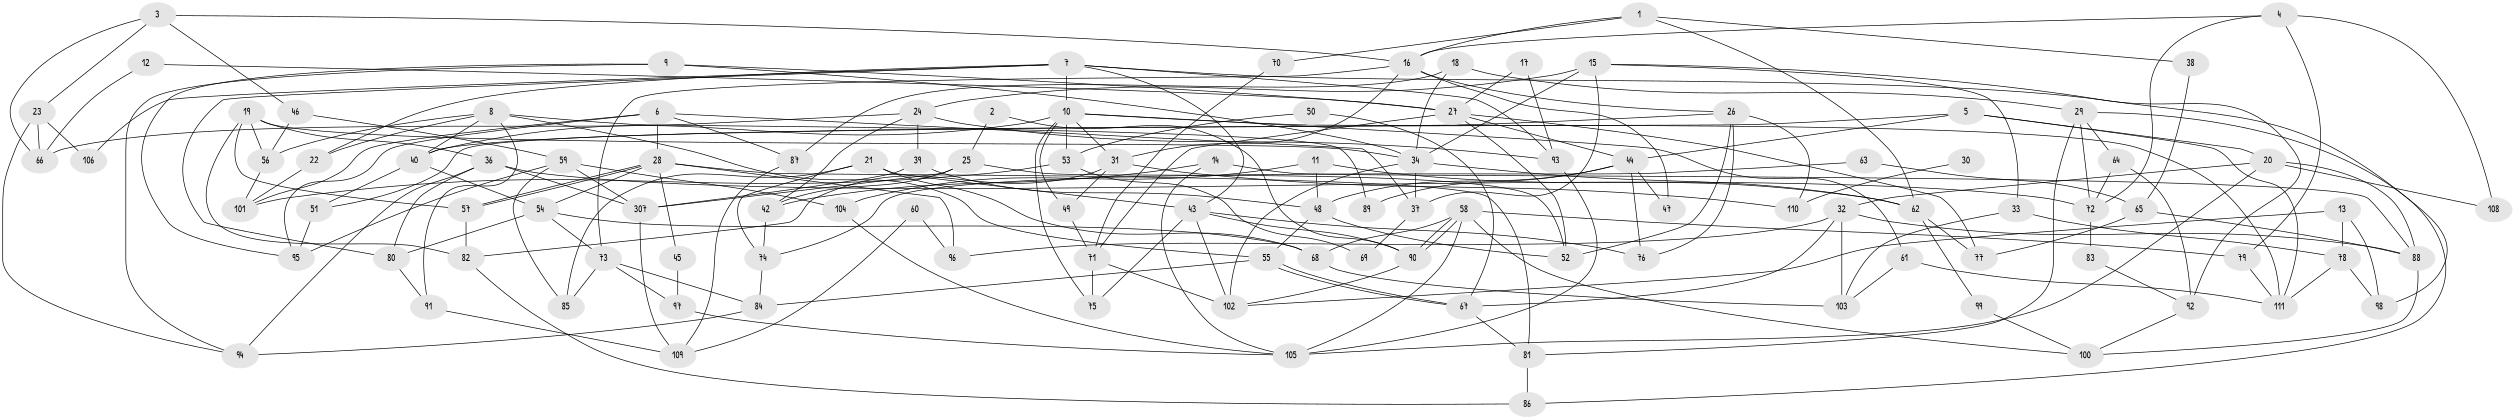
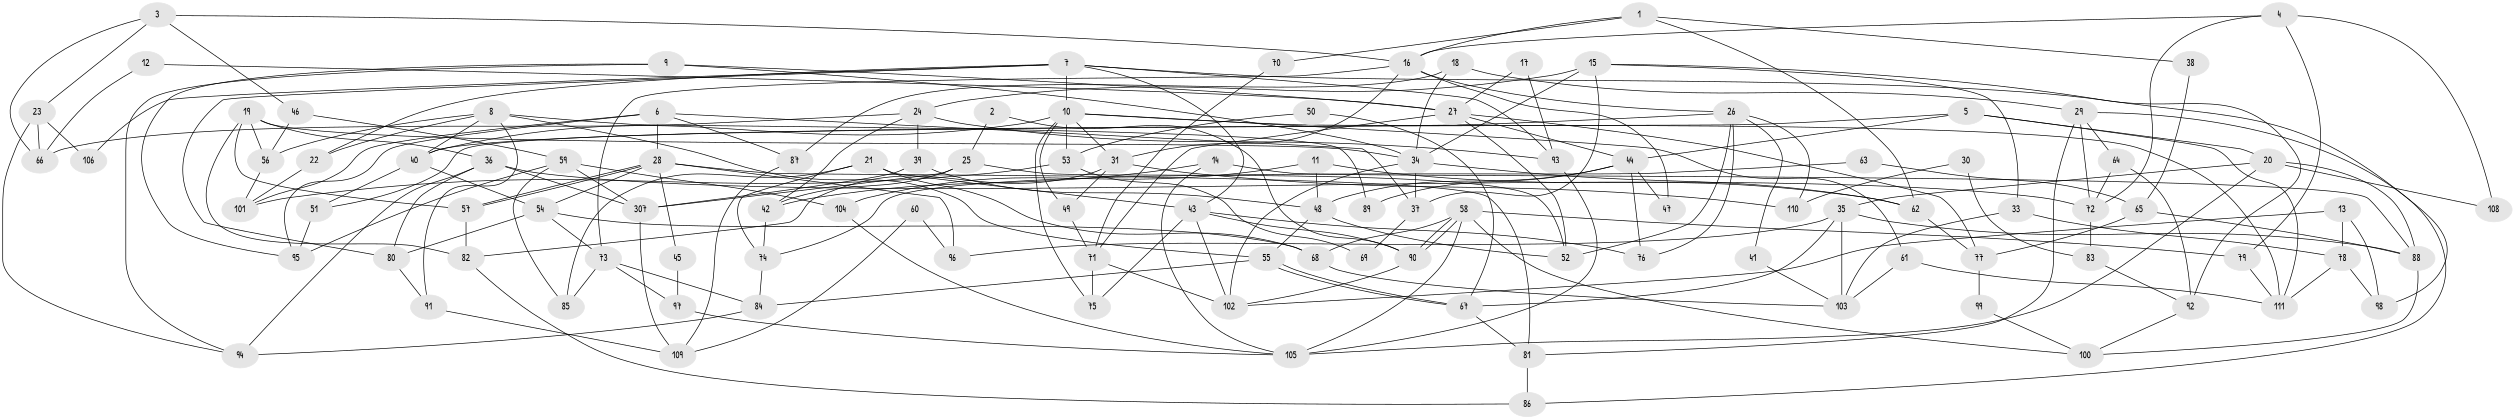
(1842, 210) -> (1842, 210)
none -> (2000, 228)
none -> (1753, 258)
(1947, 259) -> (1979, 283)
